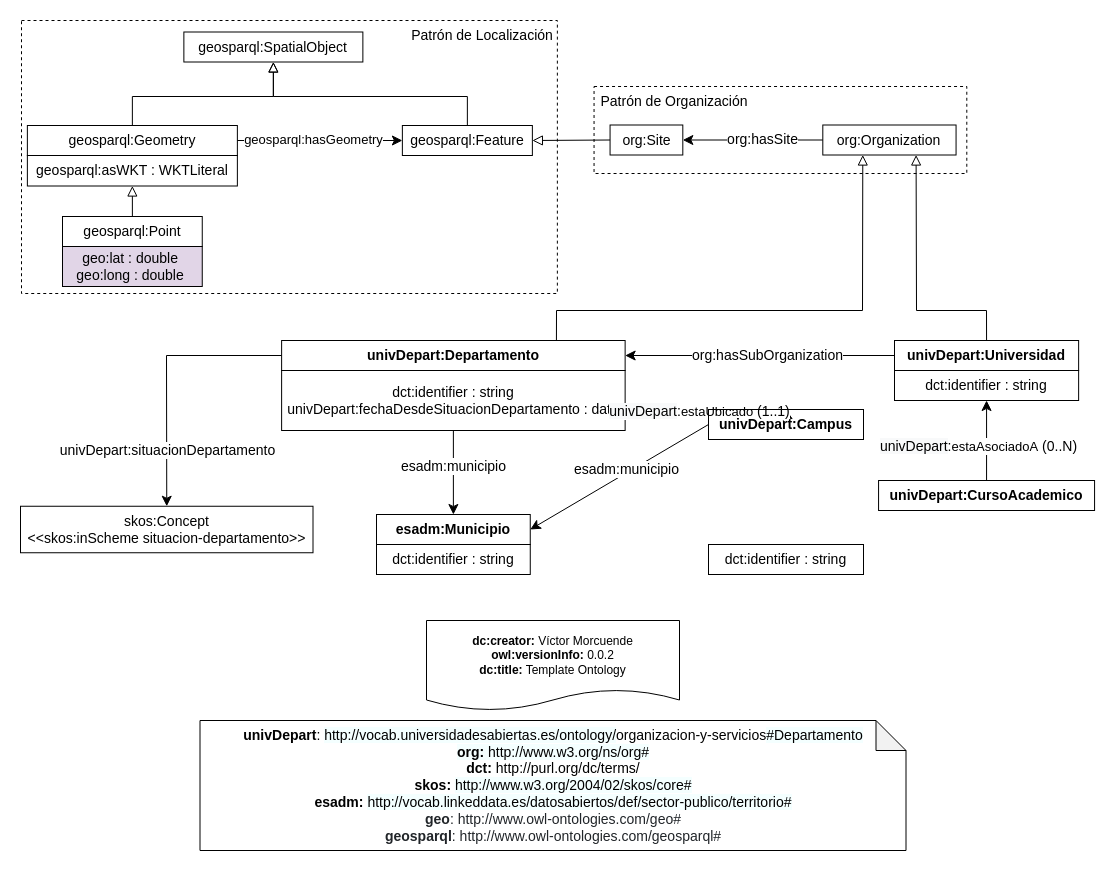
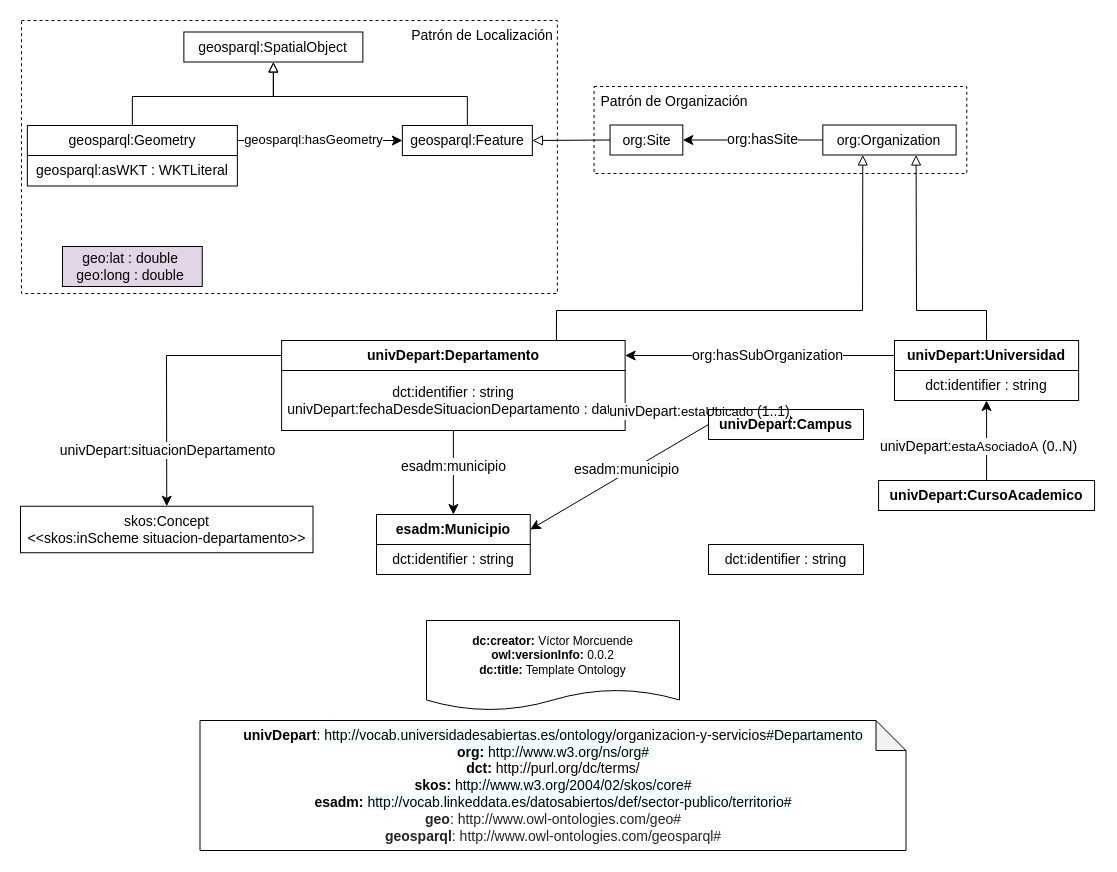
(132, 206) -> none
(132, 232) -> none
